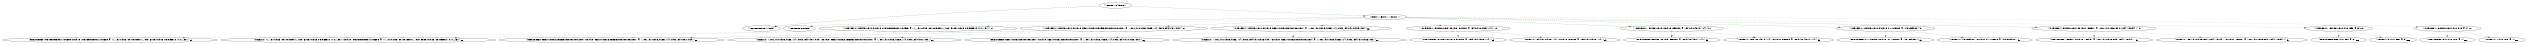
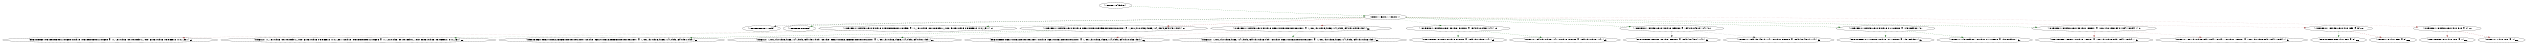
(938, 14) -> (1070, 21)
